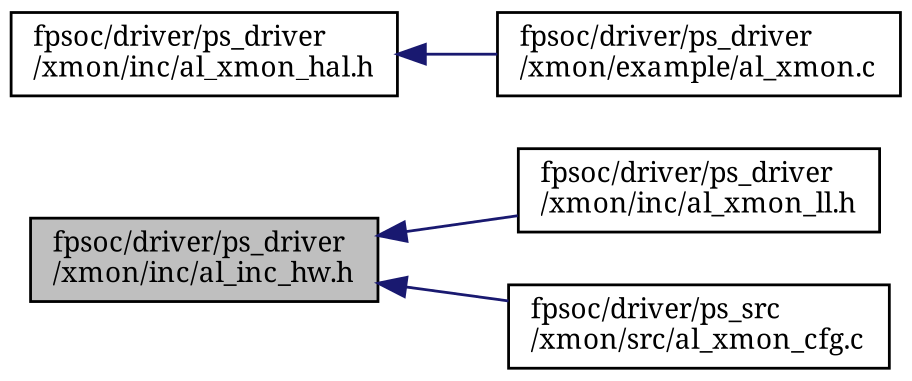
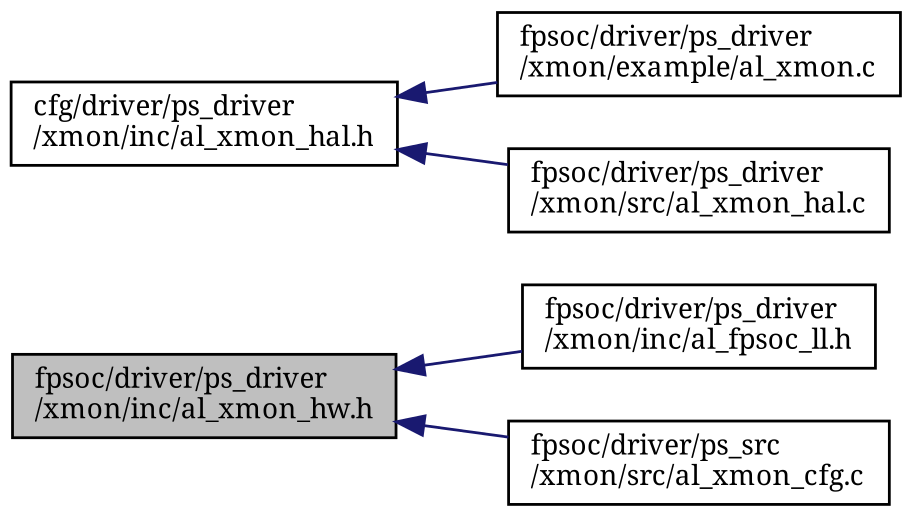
(204, 54) -> (204, 124)
none -> (699, 190)
(699, 190) -> (699, 327)
(204, 260) -> (204, 396)
